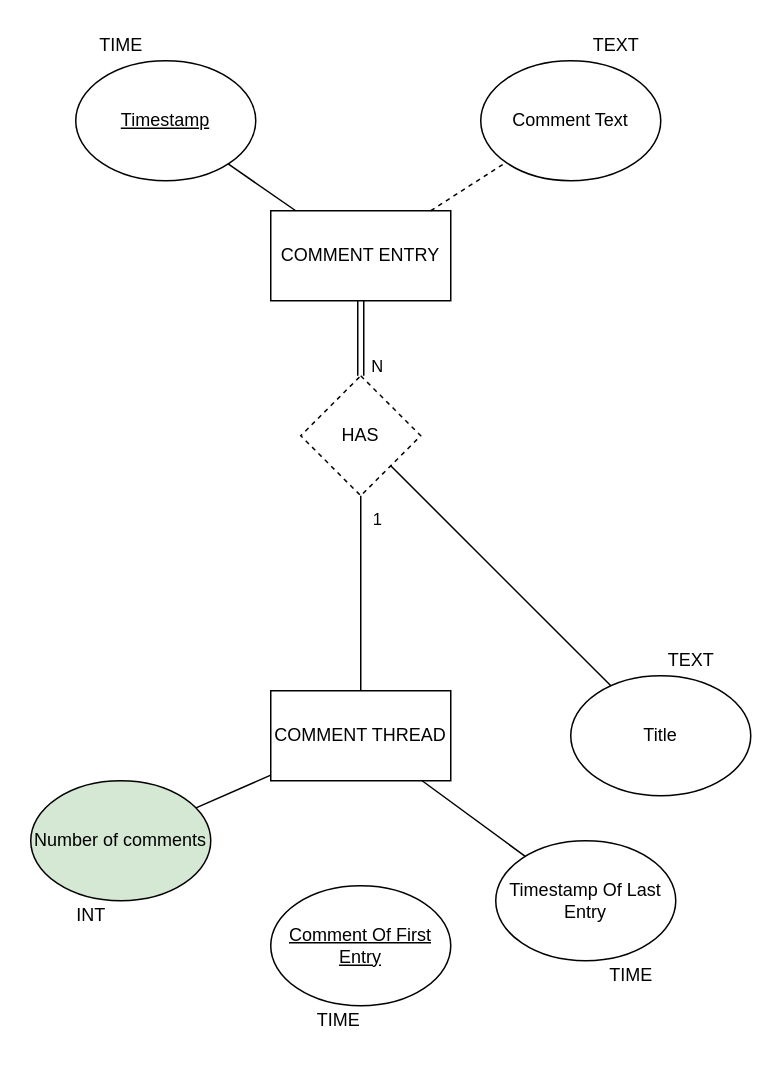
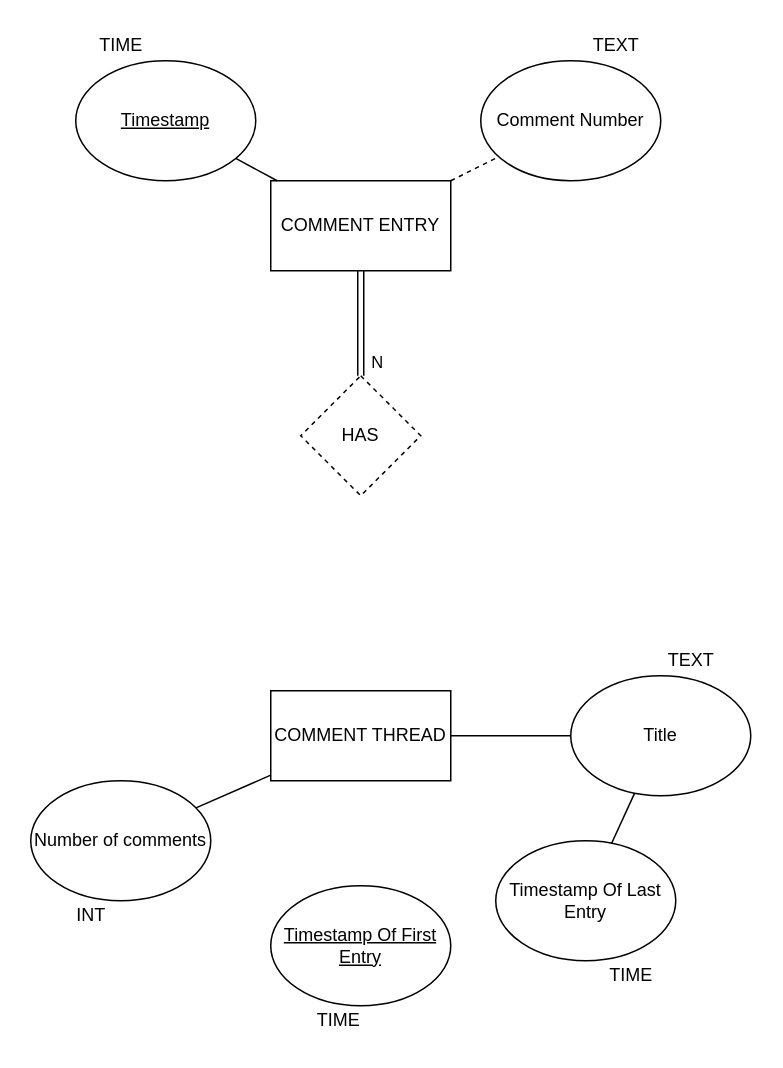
(571, 121) -> (571, 121)
(361, 256) -> (361, 226)
(501, 576) -> (511, 736)
(361, 593) -> none
(474, 819) -> (623, 819)
(121, 841) -> (121, 841)
(361, 946) -> (361, 946)
